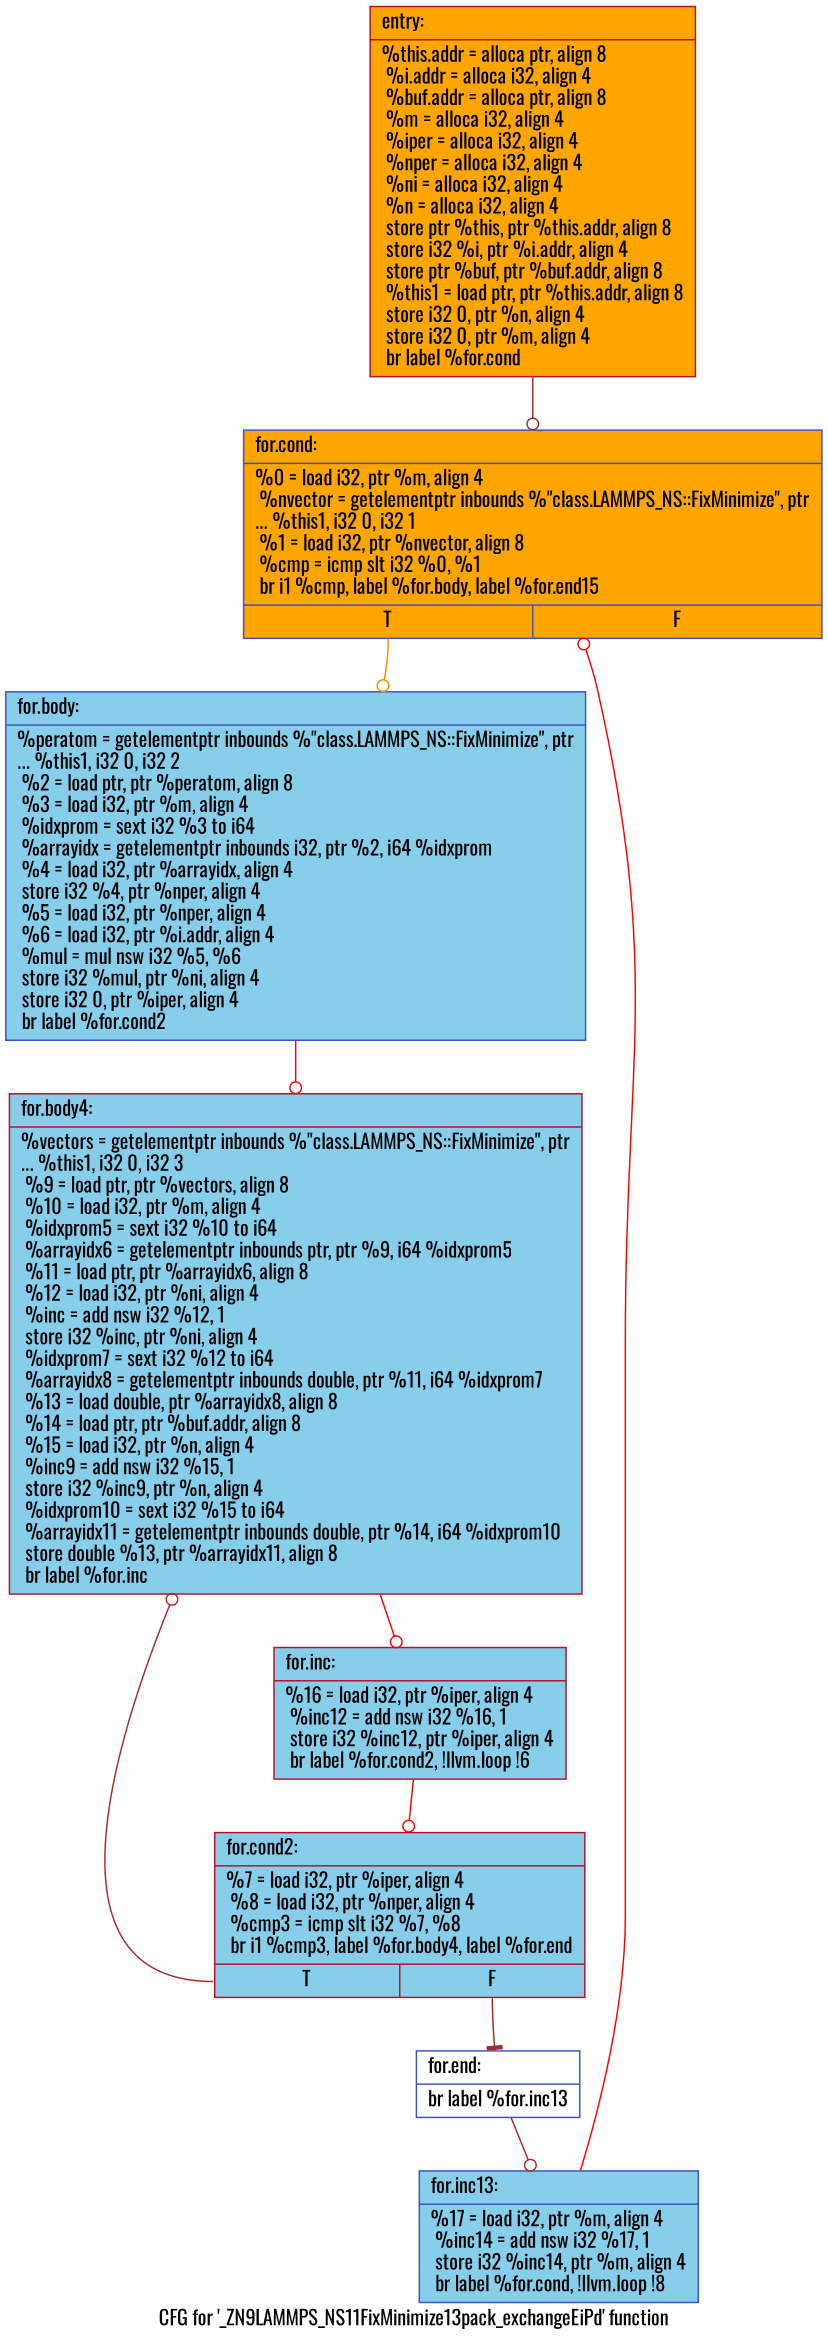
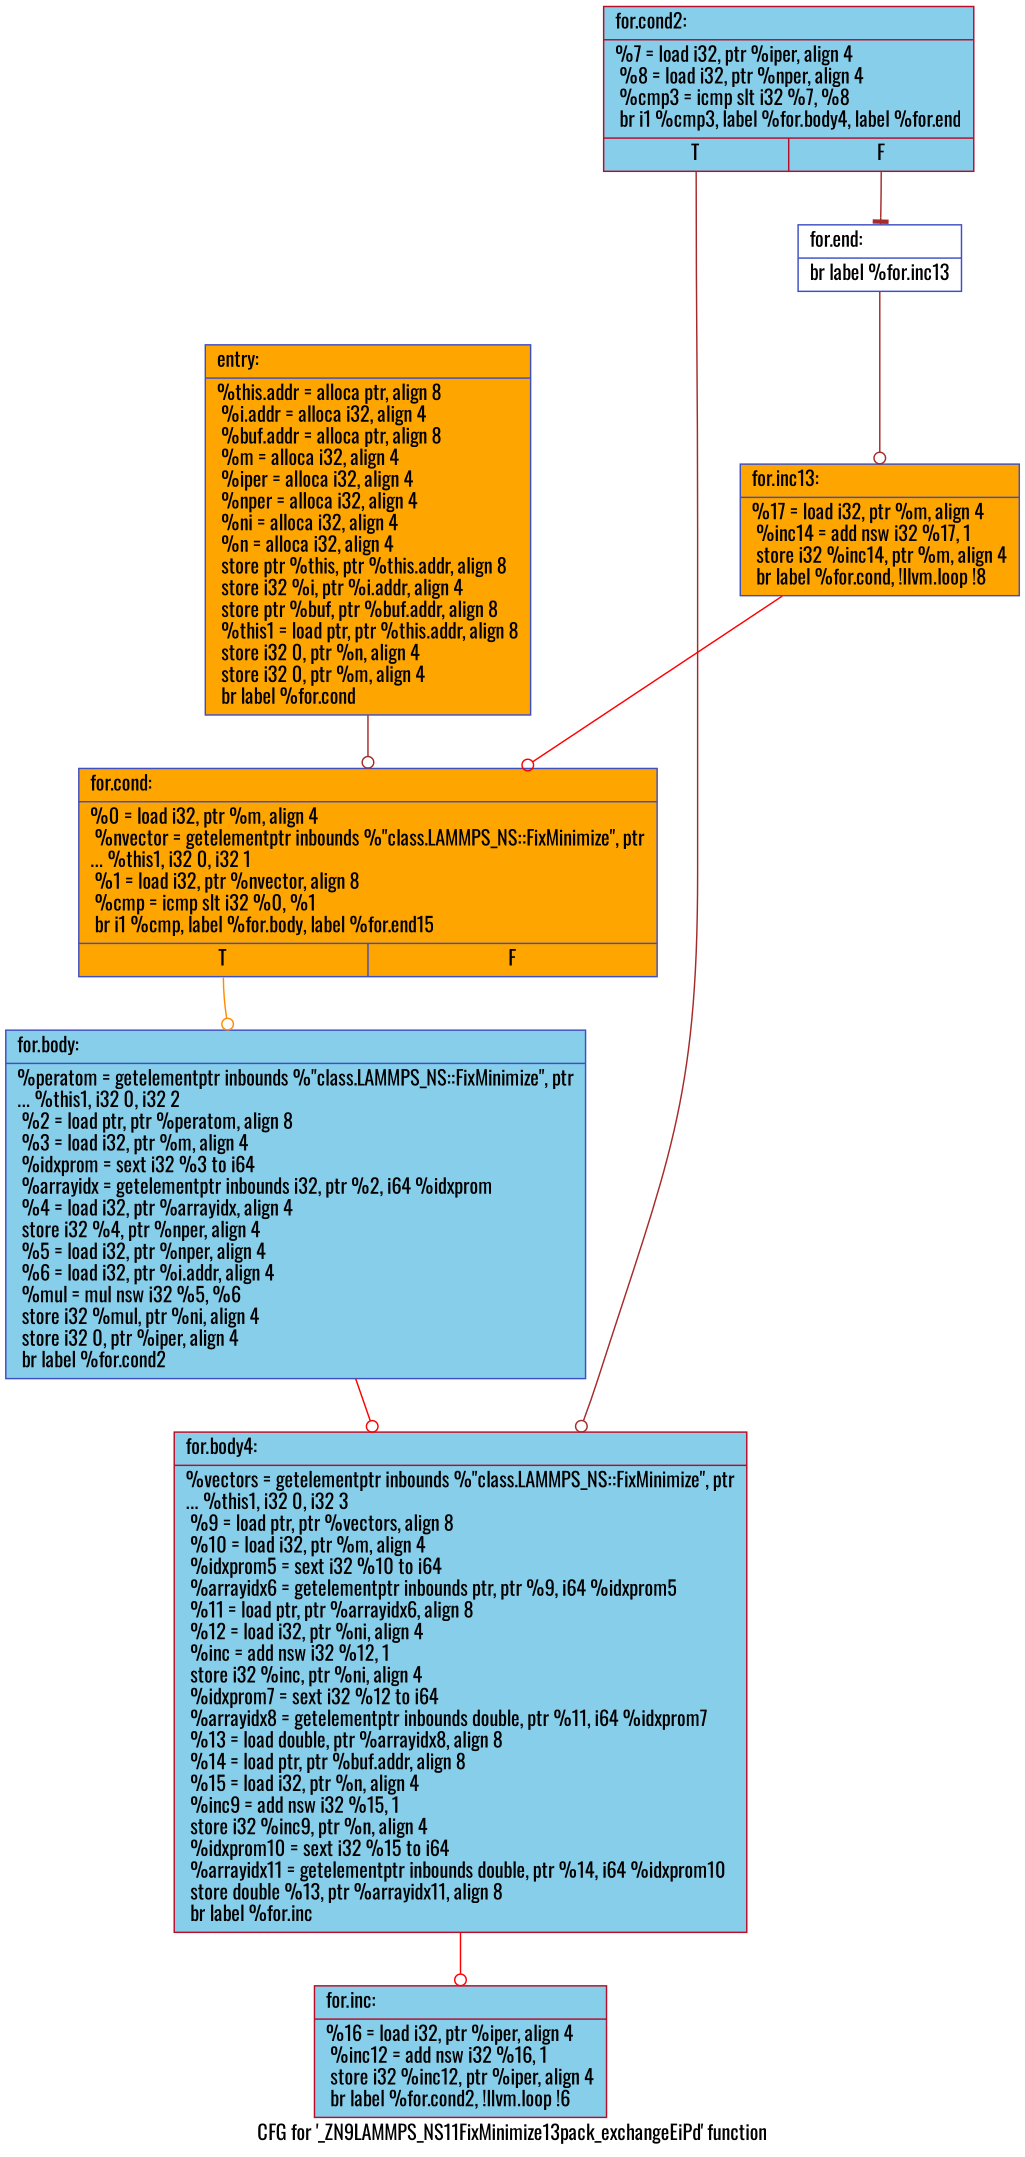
(533, 192) -> (368, 530)
(411, 1800) -> none
(559, 2237) -> (880, 530)
